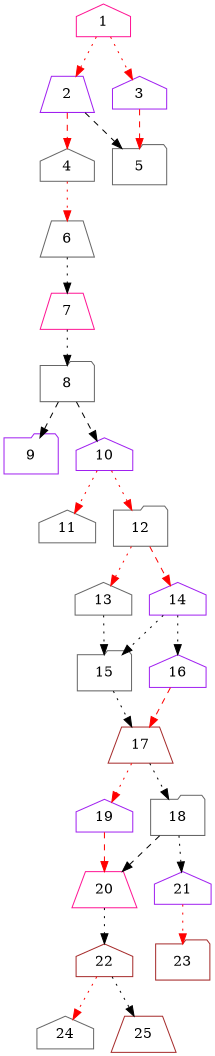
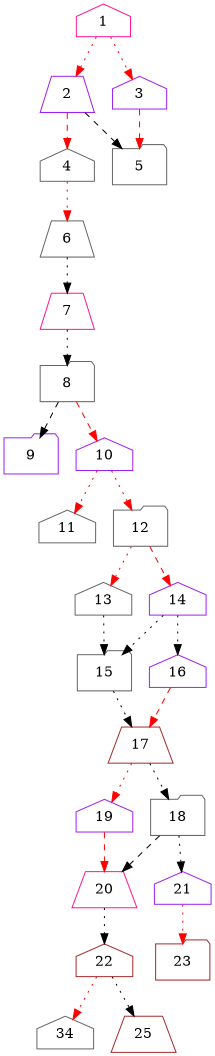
(84, 417) -> (84, 417)
(65, 1034) -> (65, 1034)
